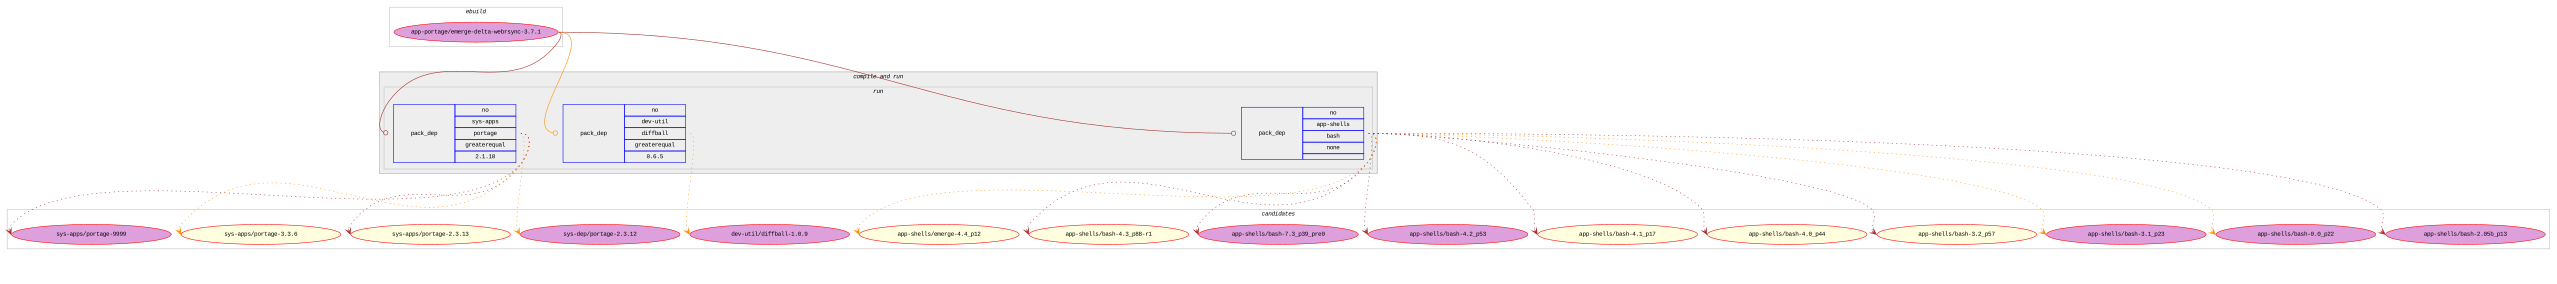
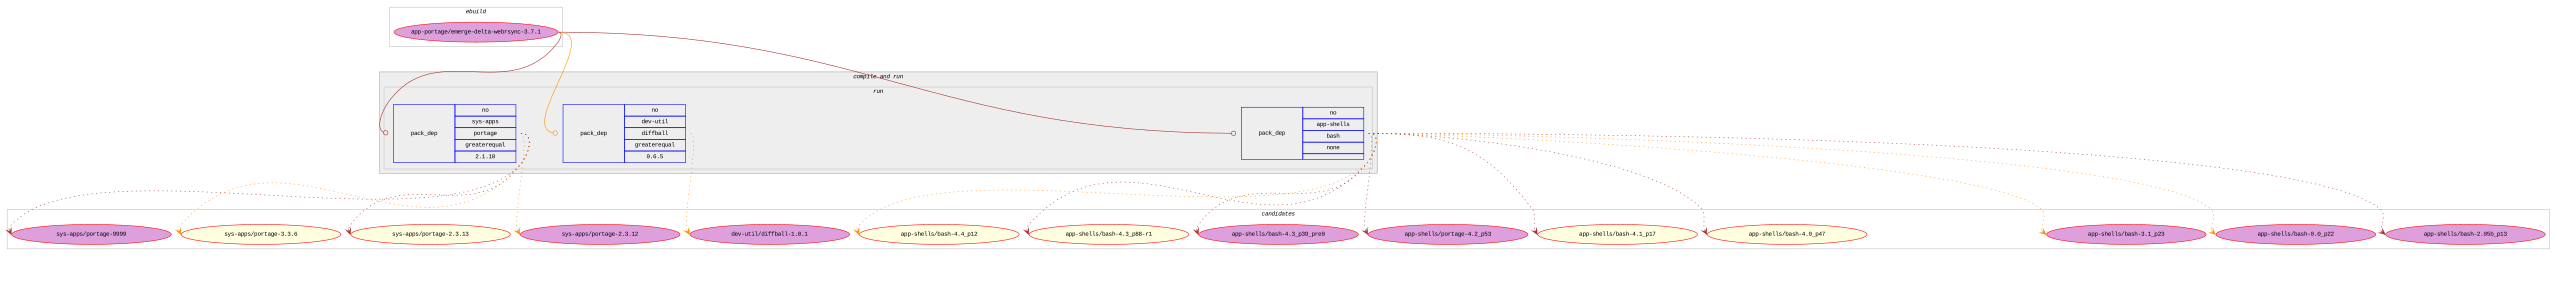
(600, 234) -> (600, 234)
(770, 234) -> (770, 234)
(939, 234) -> (939, 234)
(1278, 234) -> (1278, 234)
(1448, 234) -> (1448, 234)
(1787, 234) -> (1787, 234)
(1957, 234) -> none
